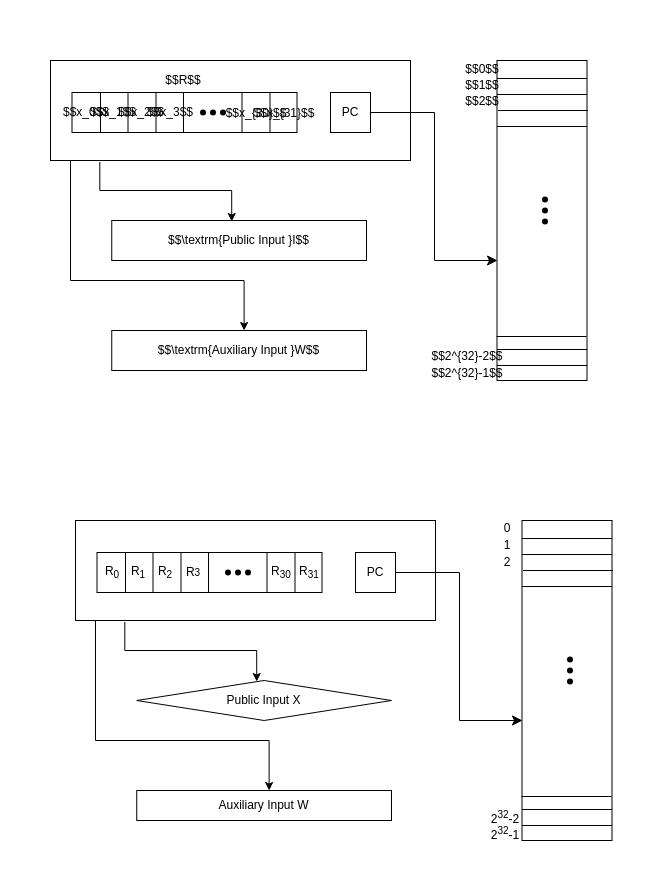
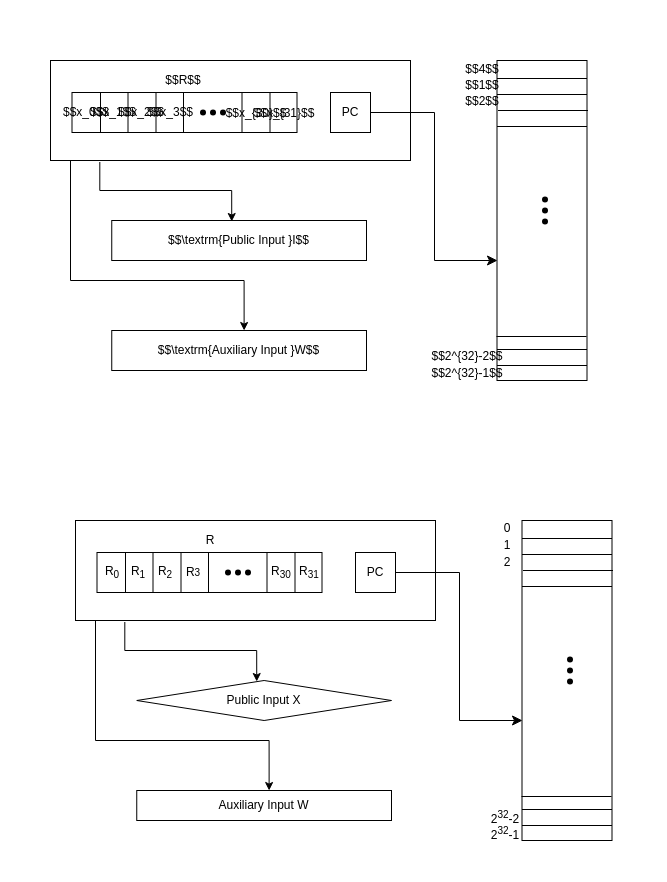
(483, 70) -> (483, 70)
none -> (211, 541)
